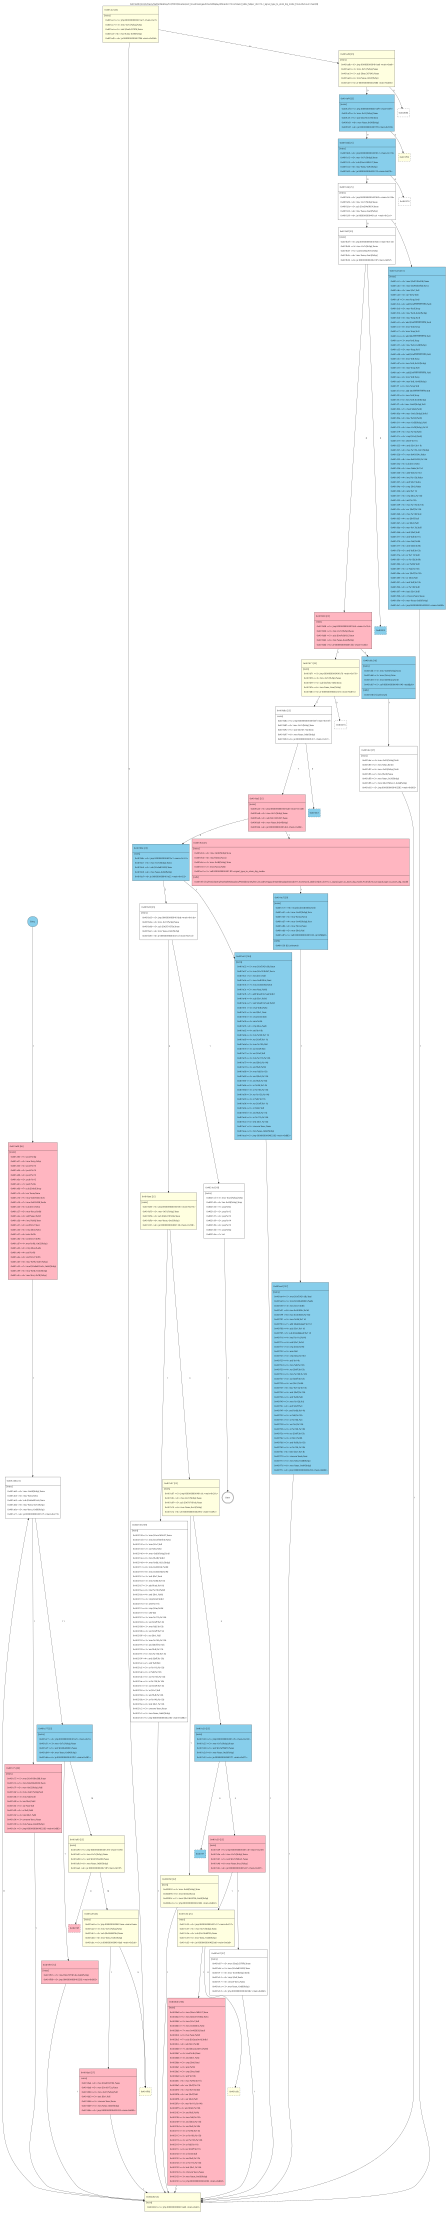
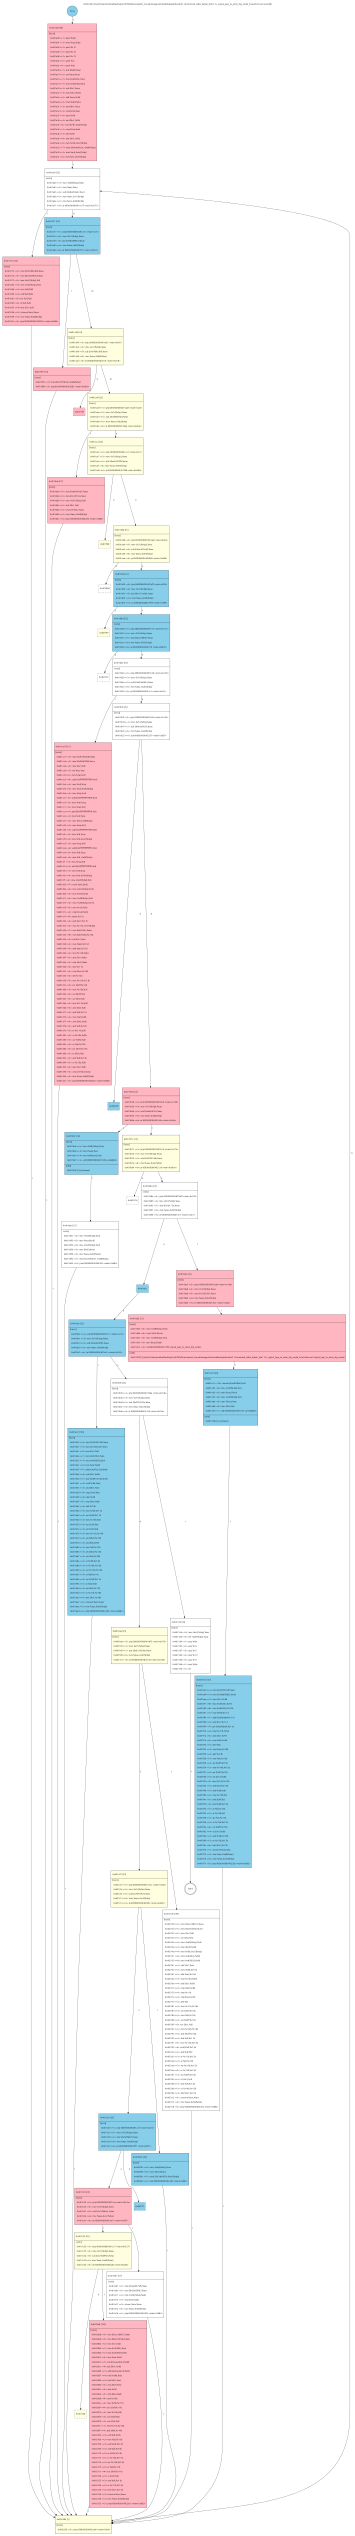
(417, 438) -> (83, 914)
(215, 829) -> (127, 1306)
(189, 1891) -> (160, 2169)
(141, 2015) -> (116, 433)
